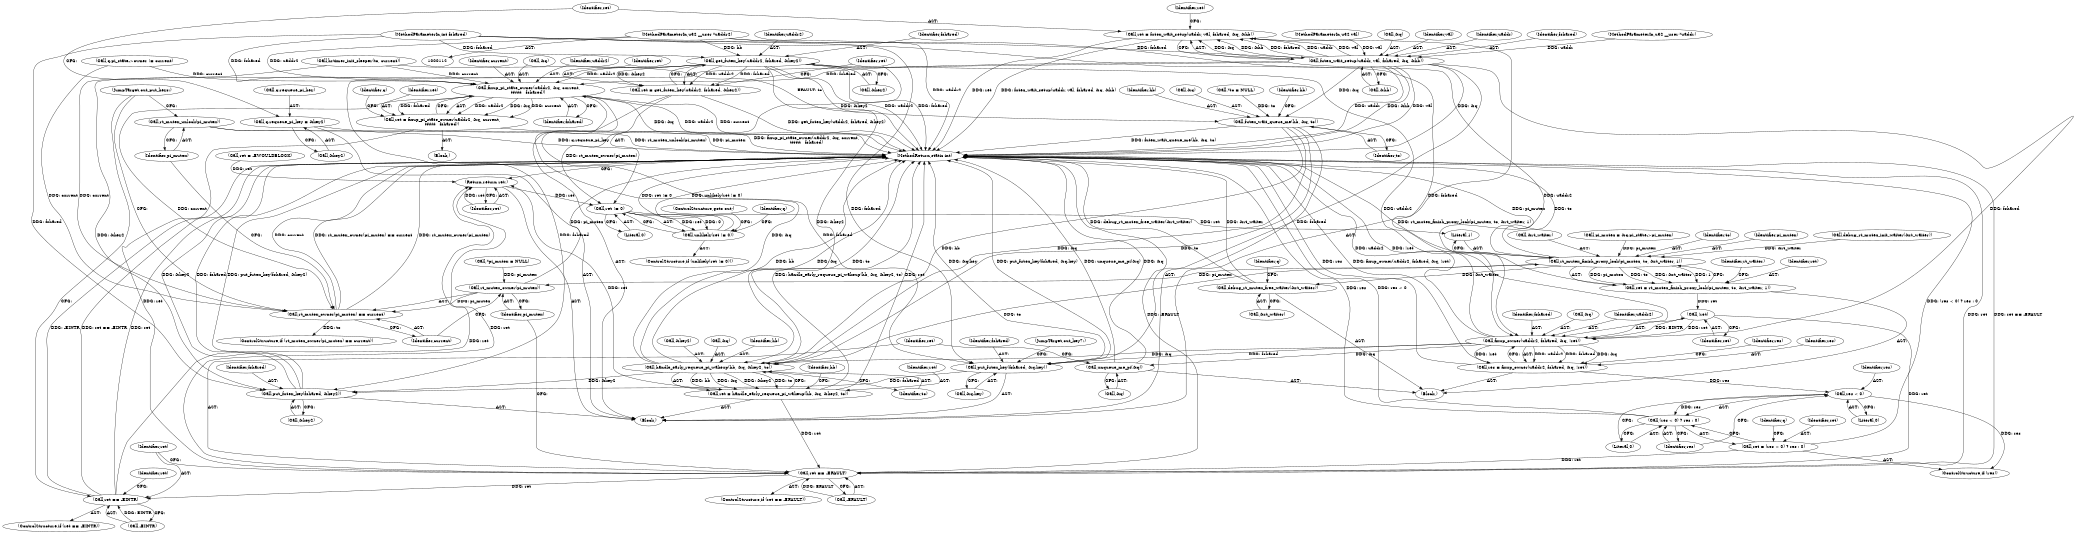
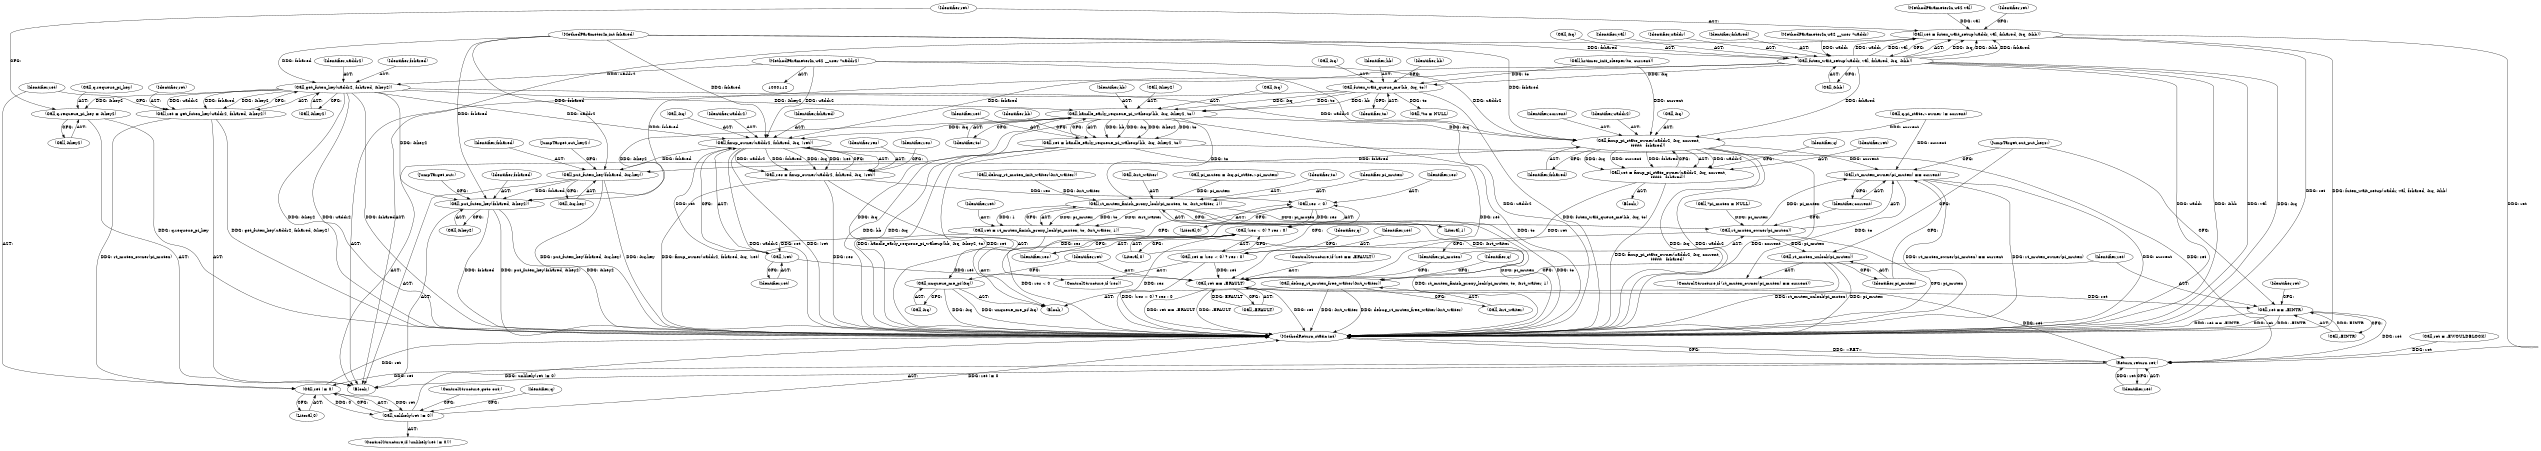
(1358, 44) -> (1957, 21)
(733, 48) -> (621, 74)
(810, 90) -> (1521, 74)
none -> (179, 94)
(1255, 105) -> (1406, 100)
(80, 148) -> none
none -> (437, 175)
none -> (2508, 176)
(1037, 215) -> (792, 339)
(1301, 218) -> none
(587, 222) -> (1947, 284)
none -> (1785, 243)
(1743, 262) -> none
none -> (1782, 270)
(1669, 328) -> (708, 204)
(1061, 341) -> (565, 143)
none -> (1729, 348)
(1138, 353) -> (937, 128)
(789, 484) -> (1278, 271)
(59, 526) -> none
